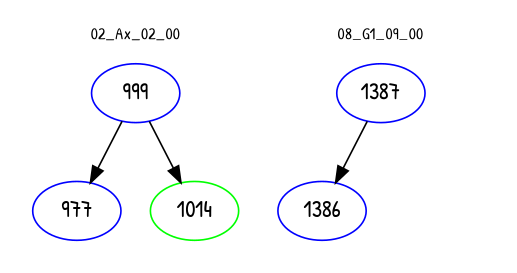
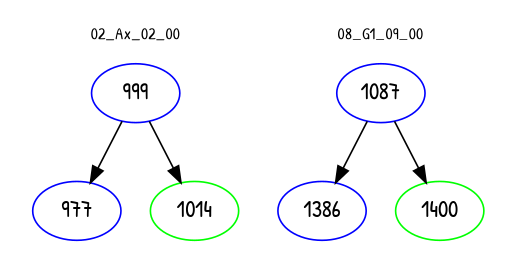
(381, 93) -> (381, 93)
none -> (440, 211)
